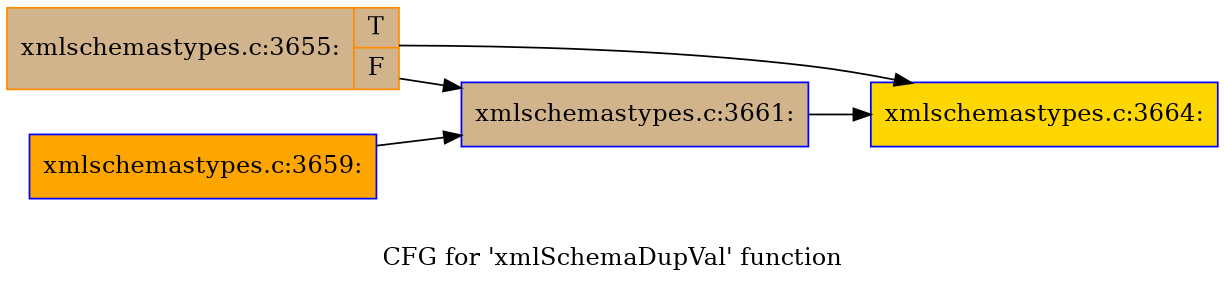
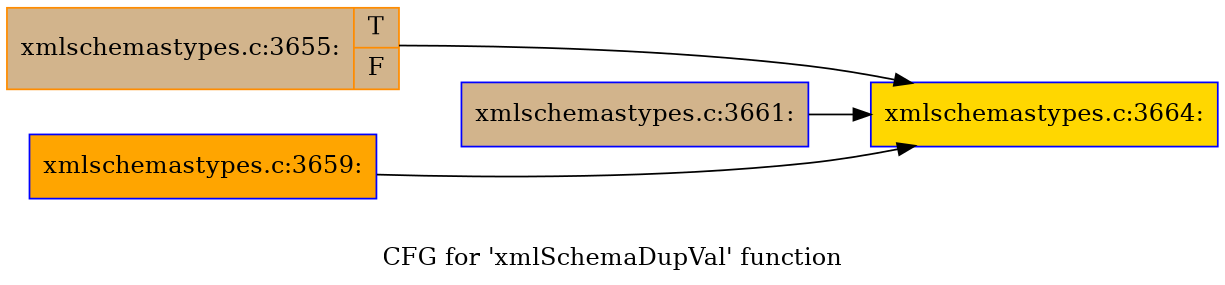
(422, 82) -> none
(410, 142) -> (638, 174)
